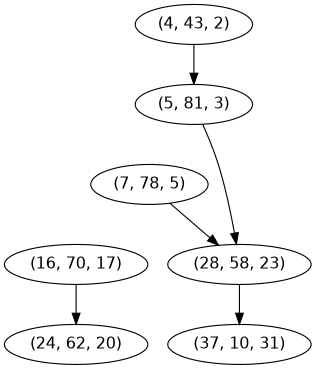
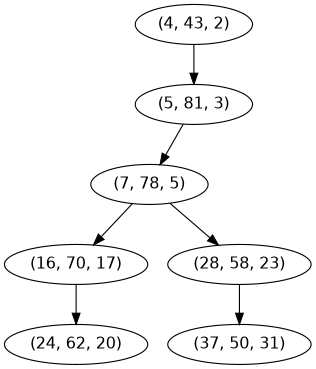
(222, 178) -> (174, 140)
none -> (117, 220)
(239, 344) -> (239, 344)
